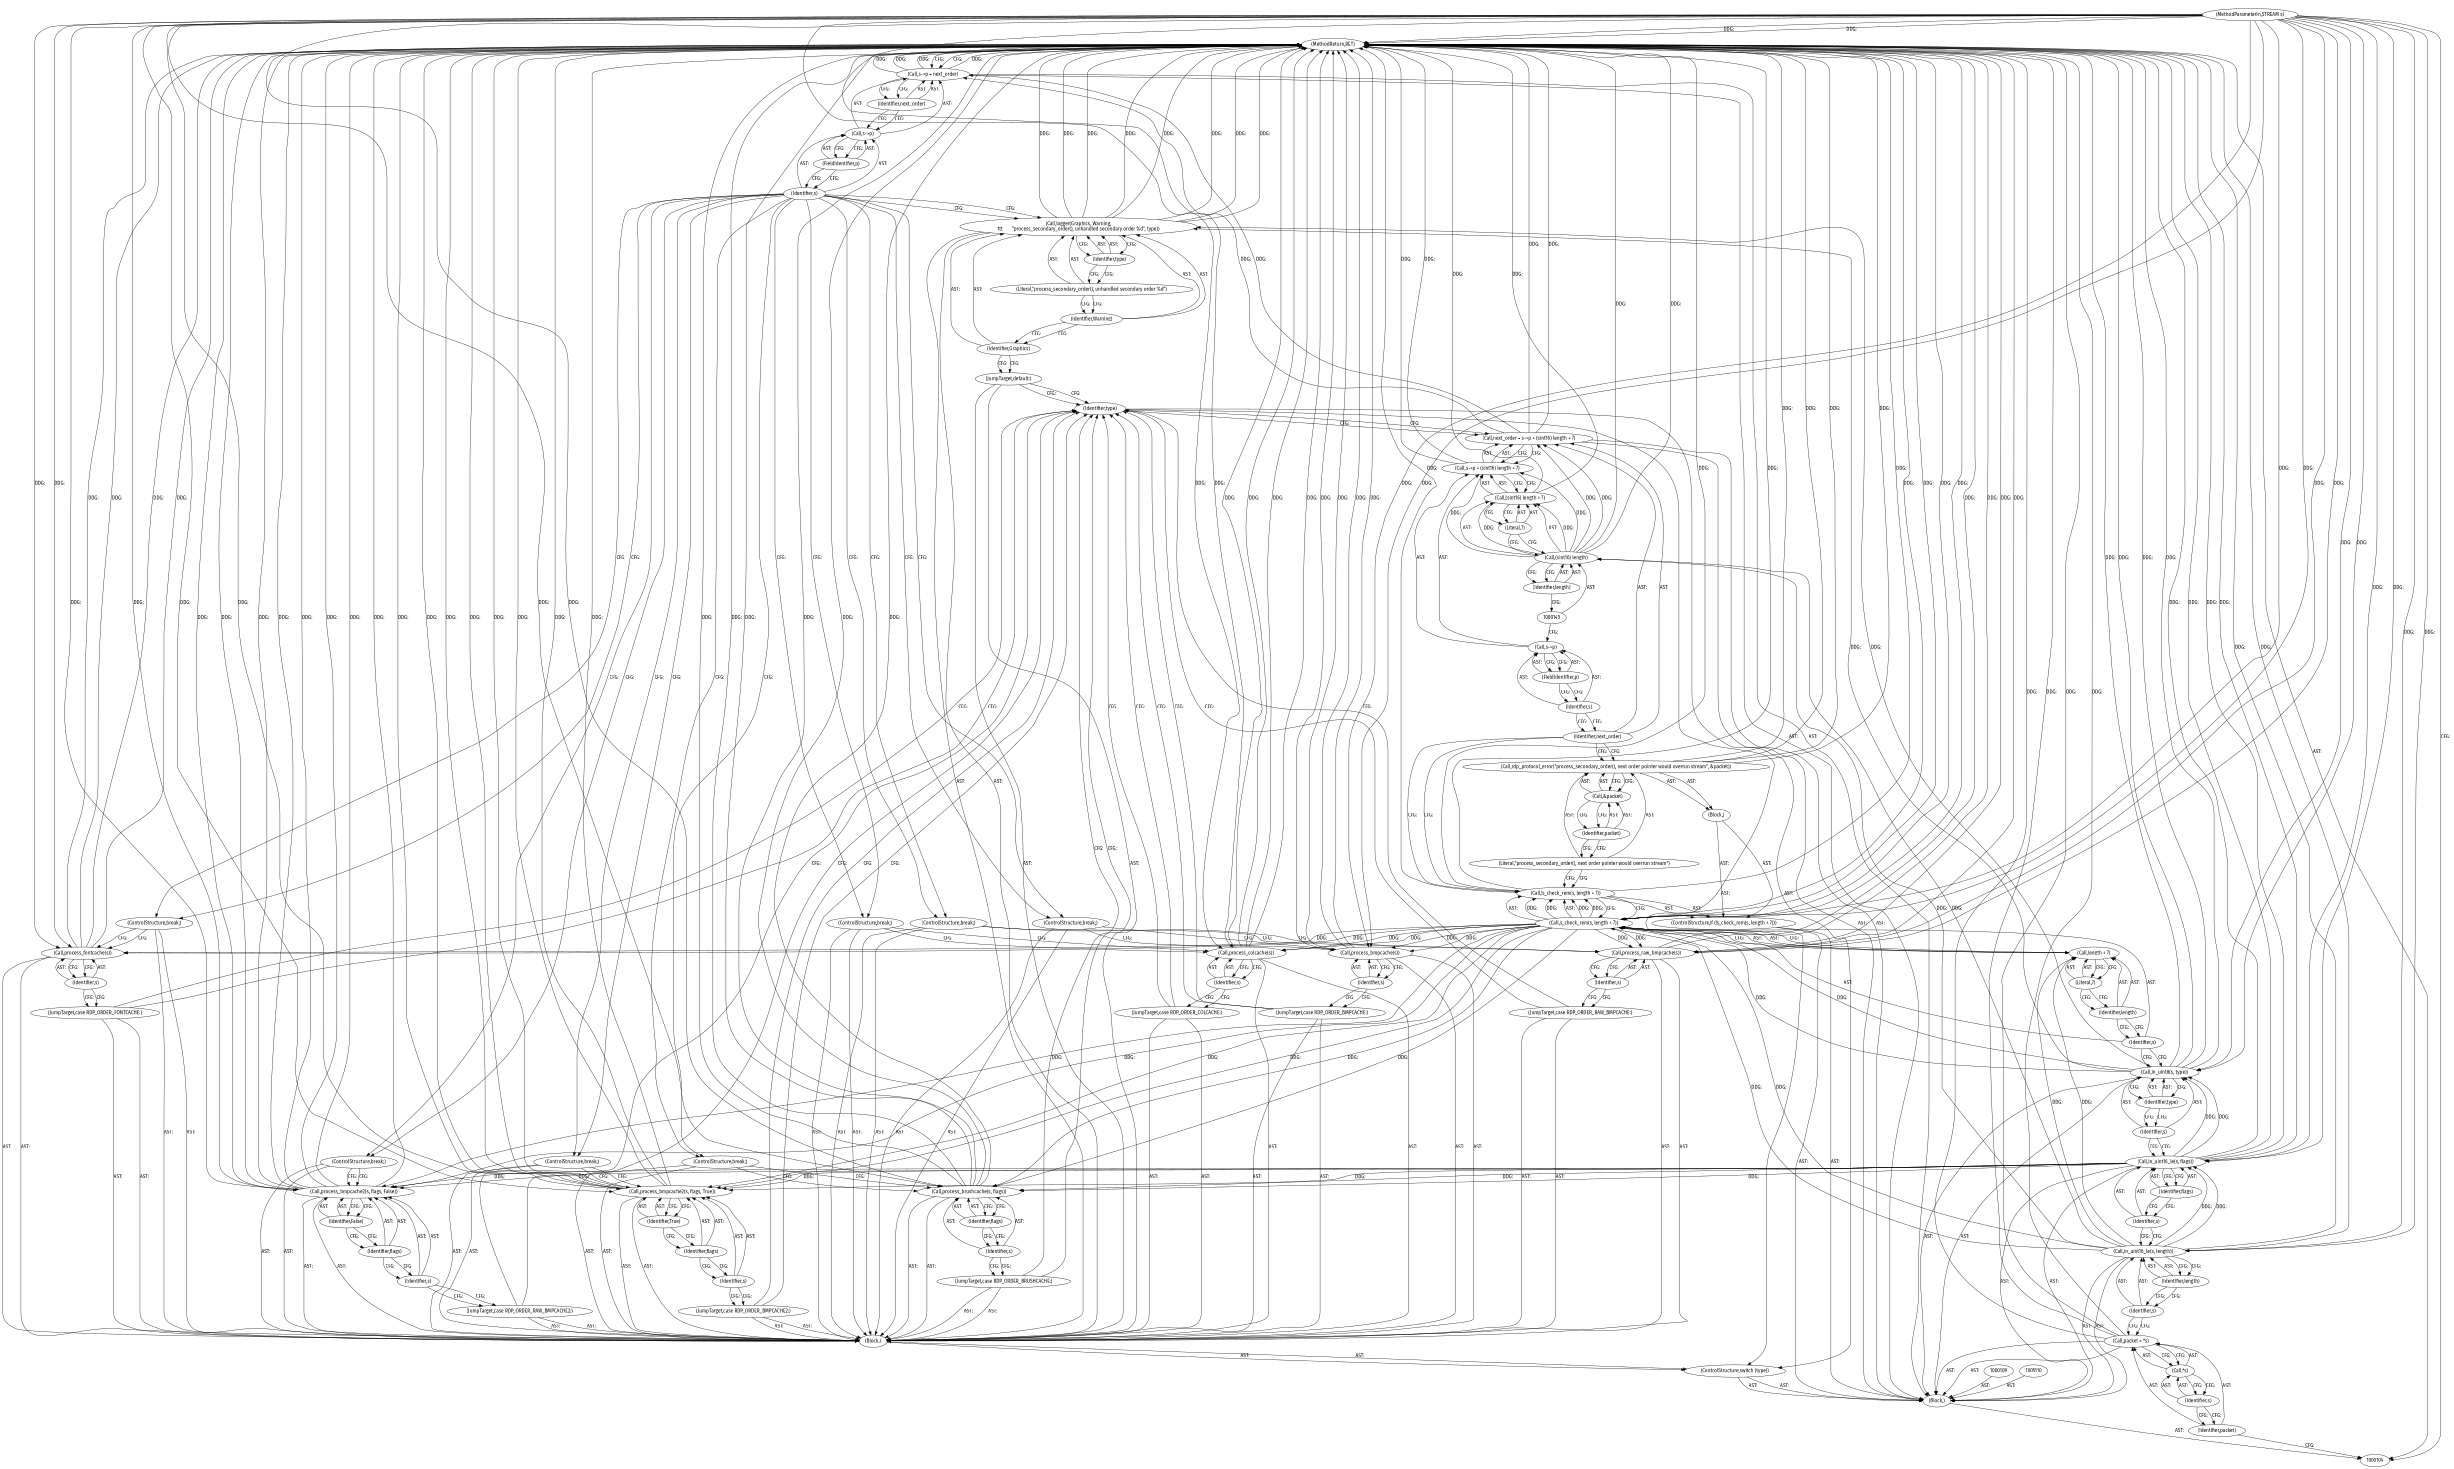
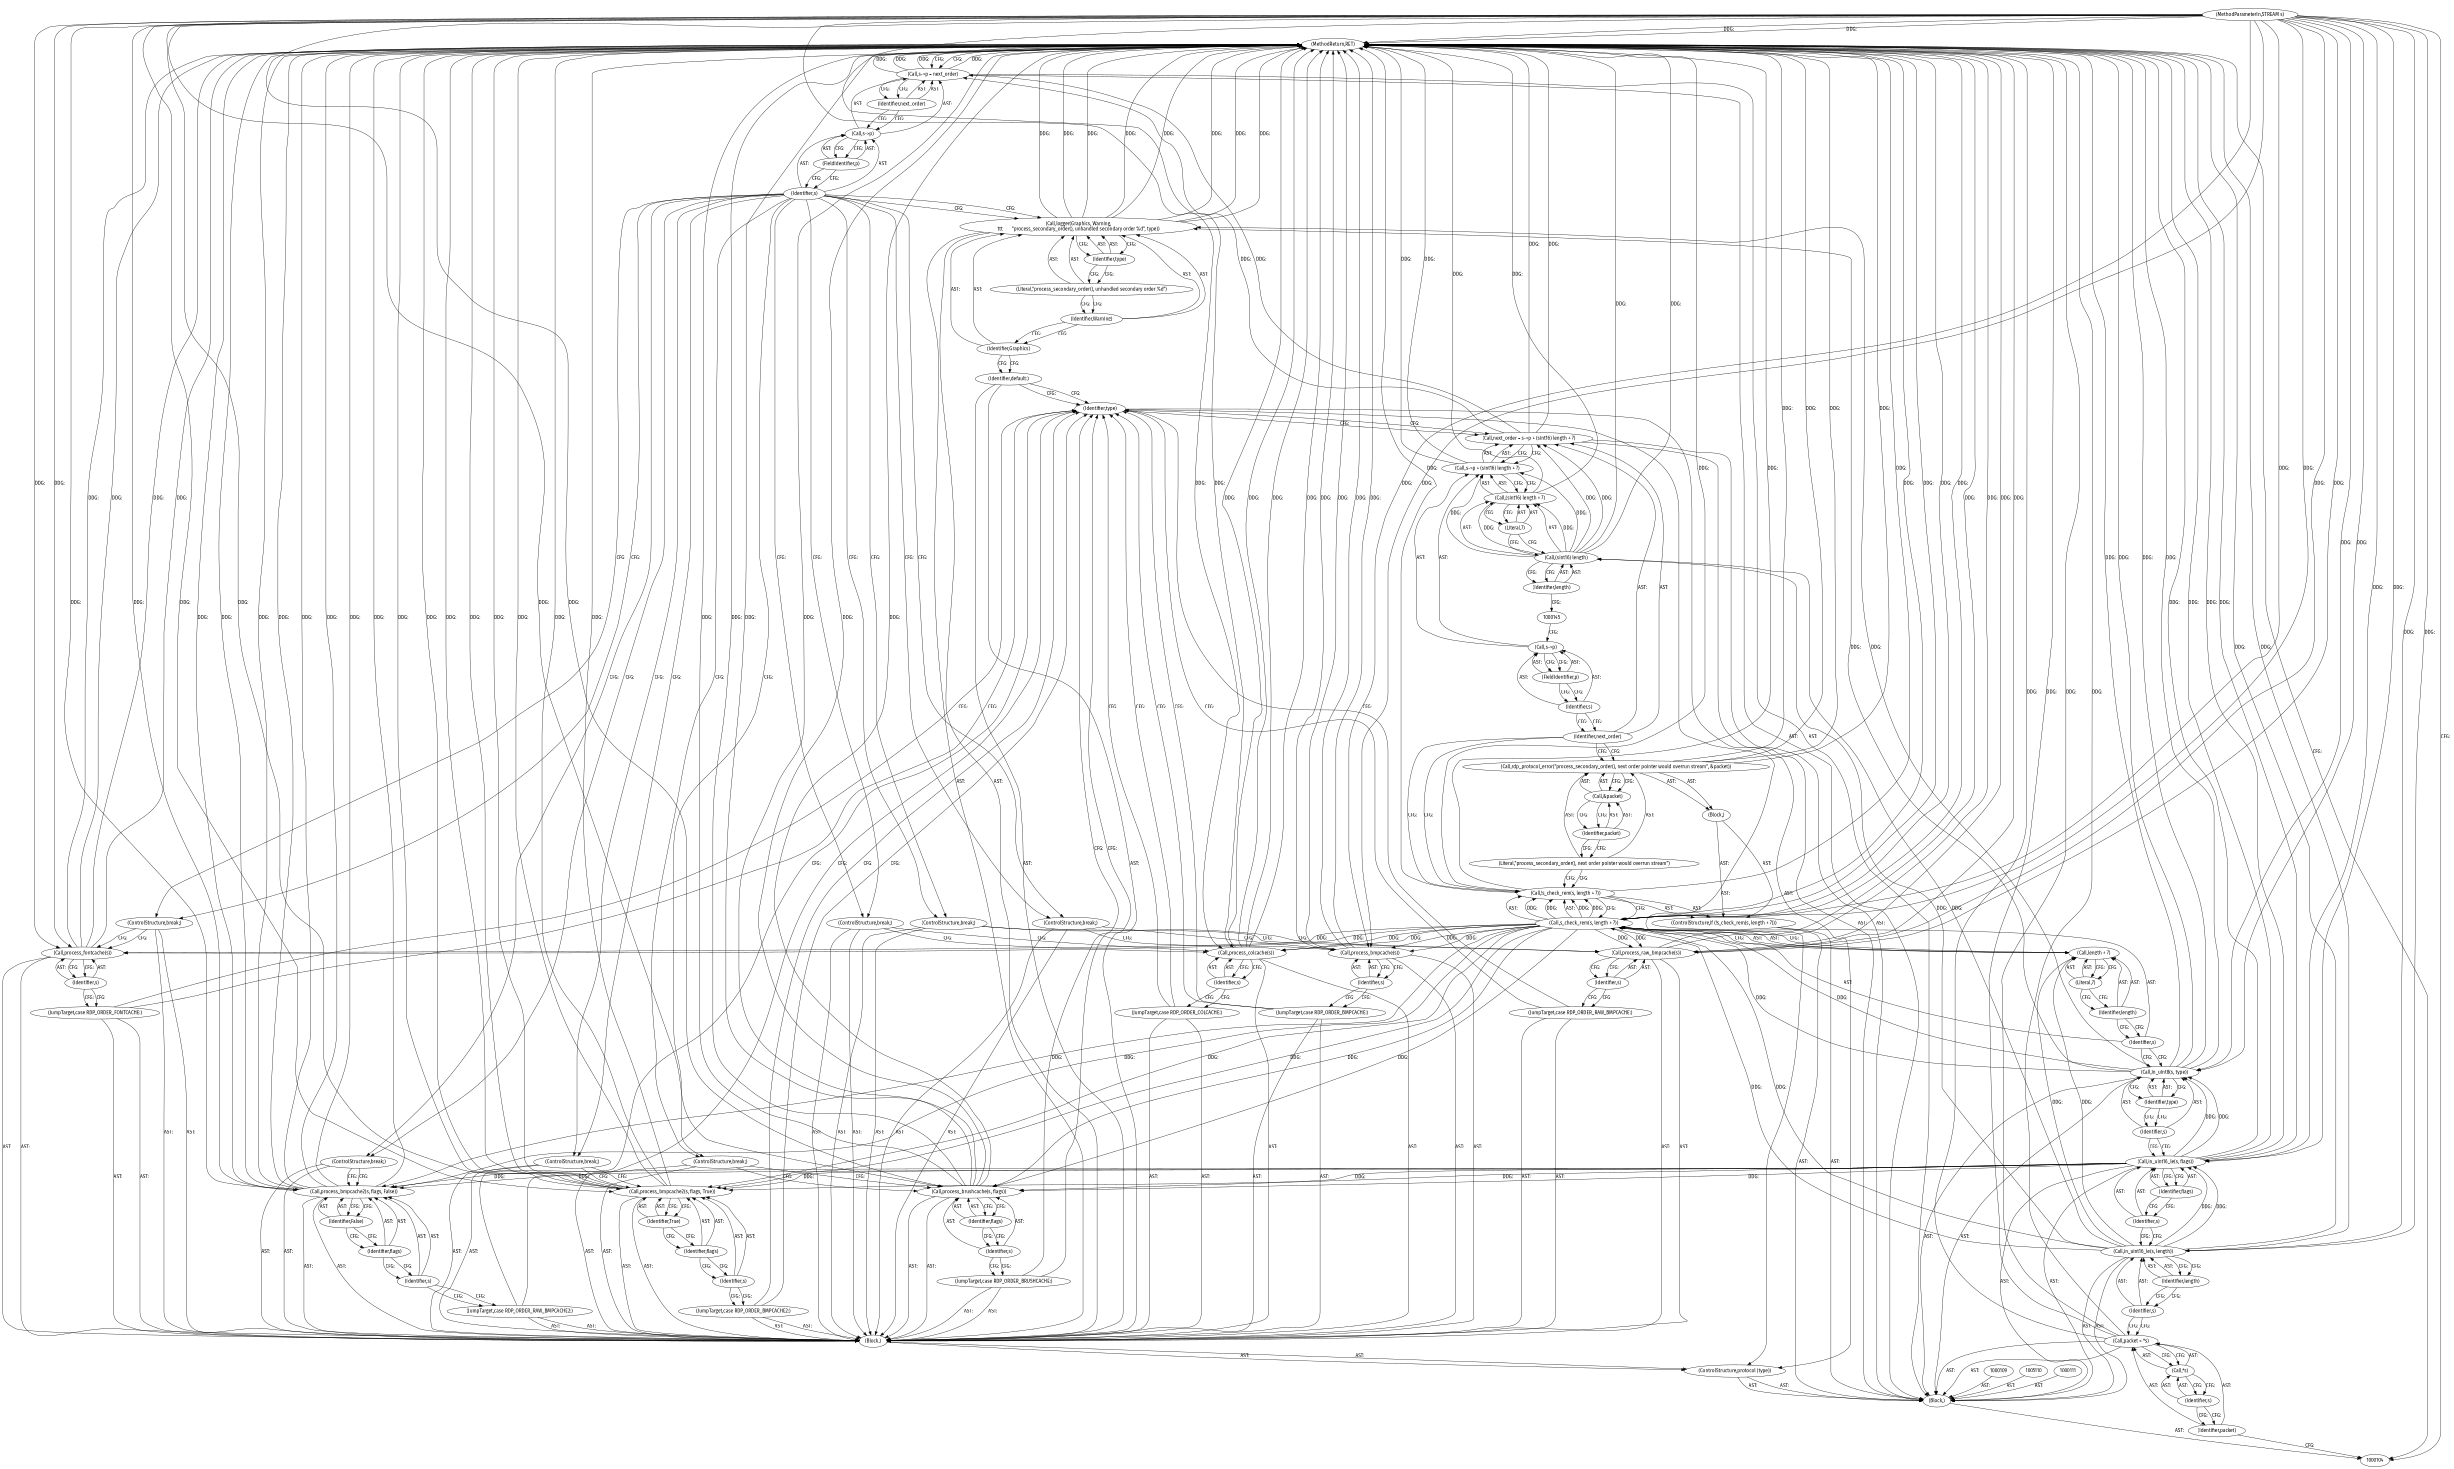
(1009, 379) -> (1009, 379)
(1583, 594) -> none
(2318, 752) -> (2318, 752)
(1735, 1371) -> (1735, 1371)
none -> (2068, 1371)
